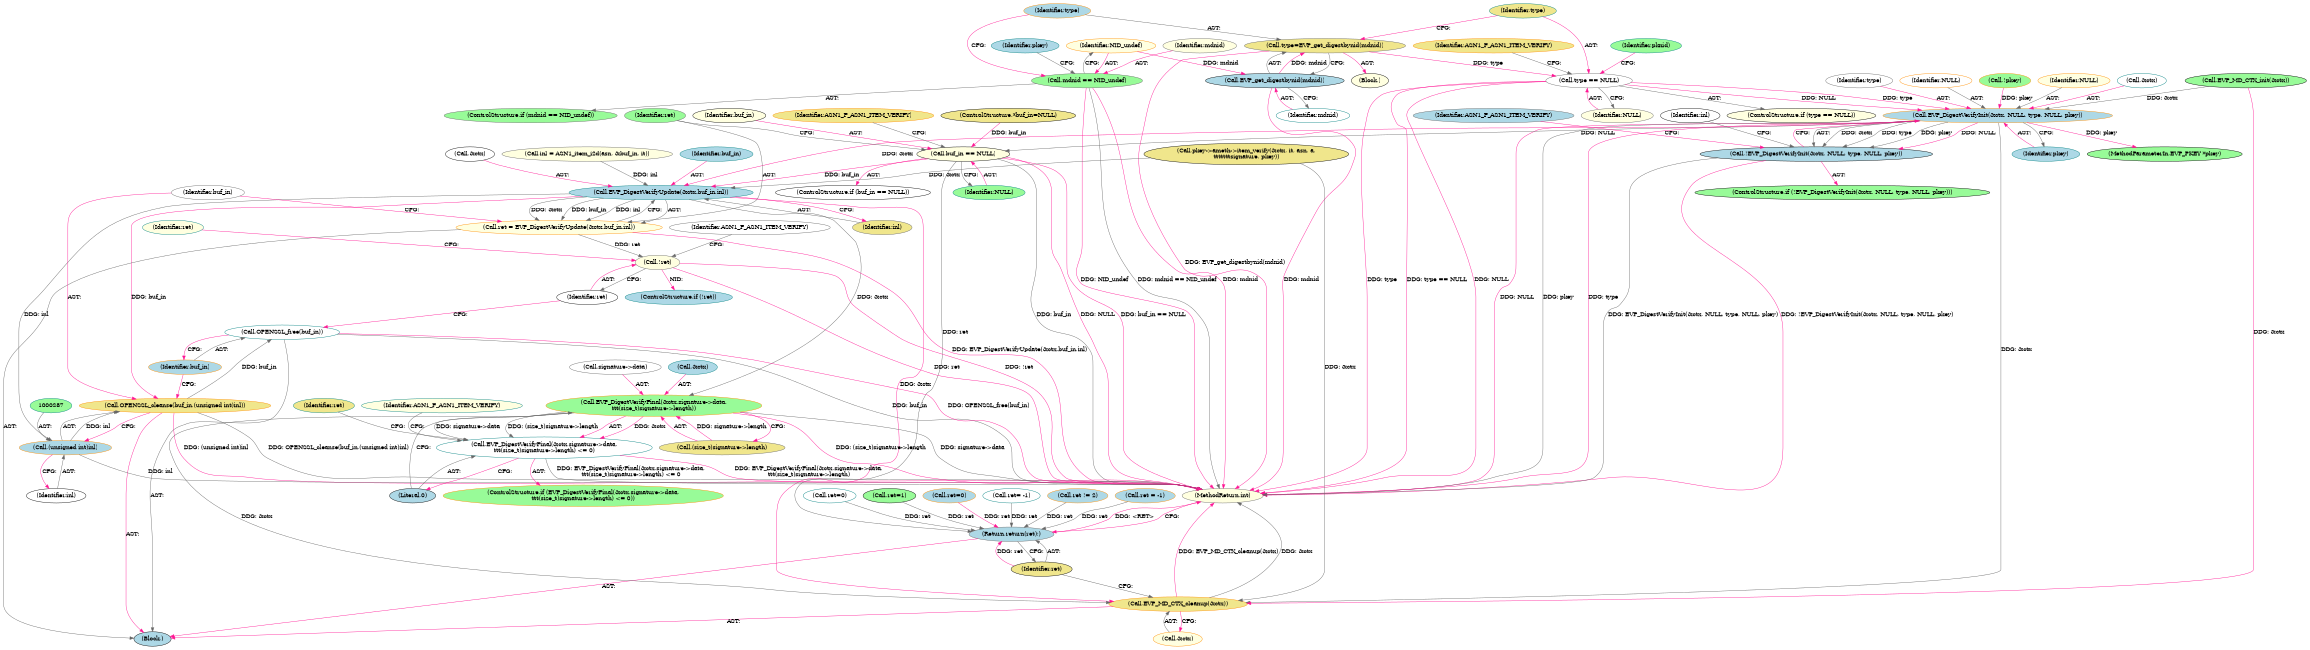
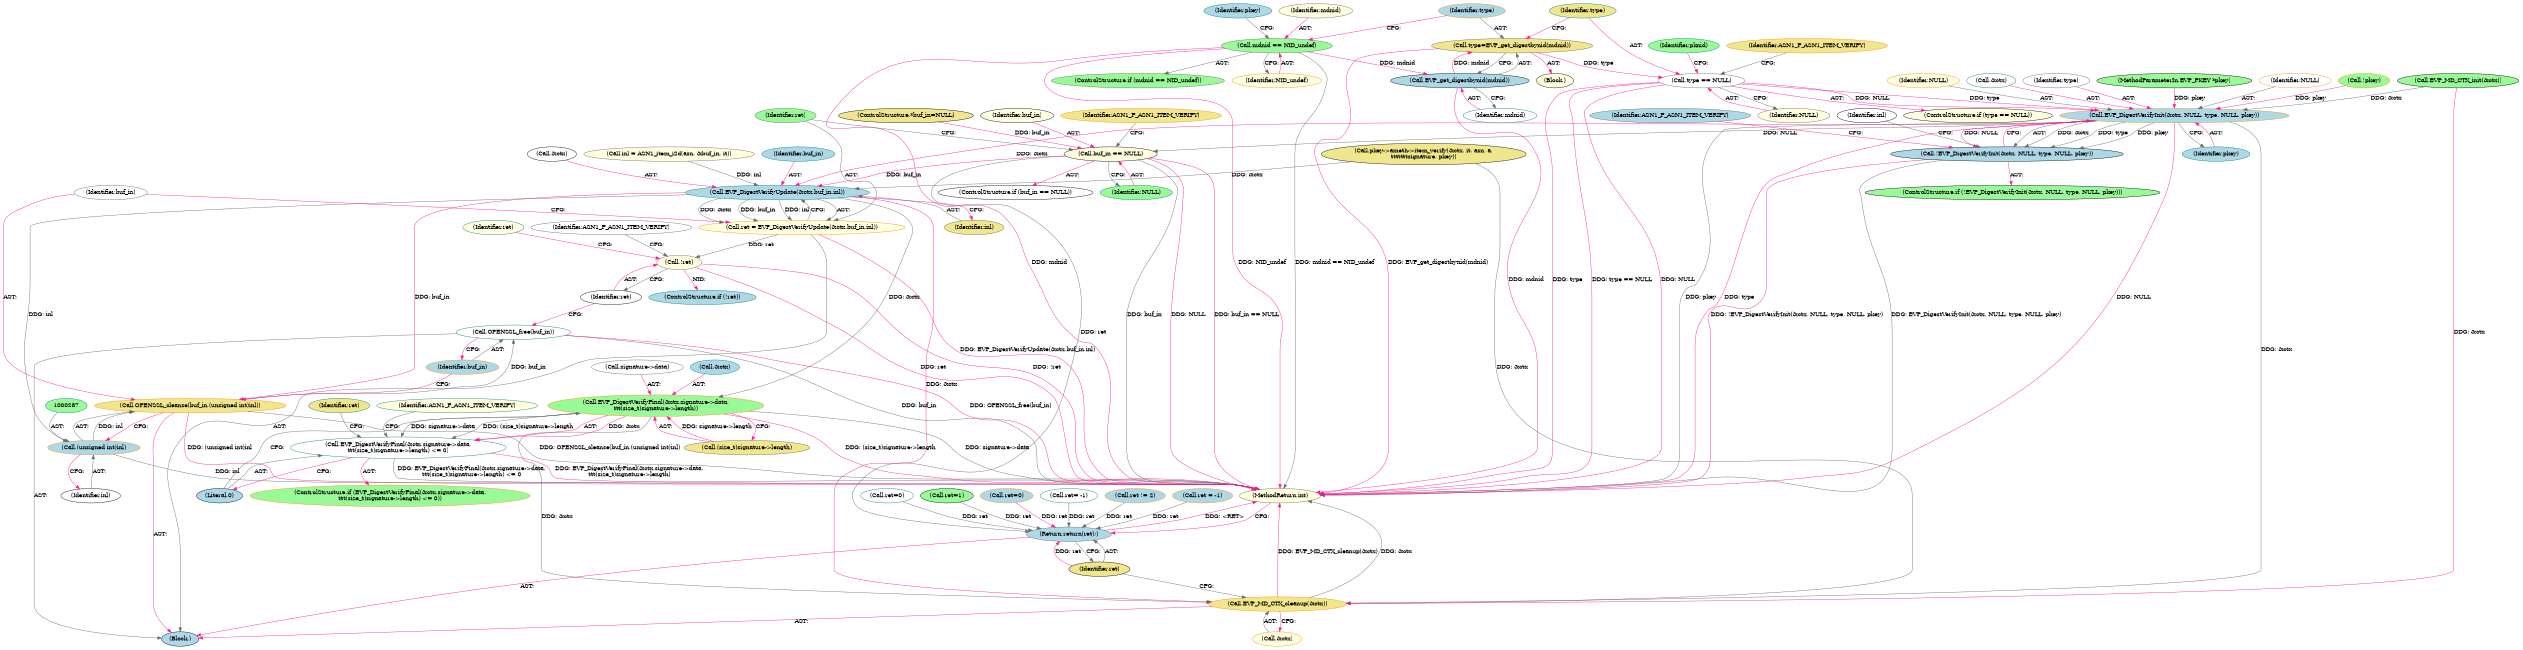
(1189, 62) -> (1365, 63)
(1690, 97) -> (1826, 100)
(2080, 135) -> (2174, 96)
